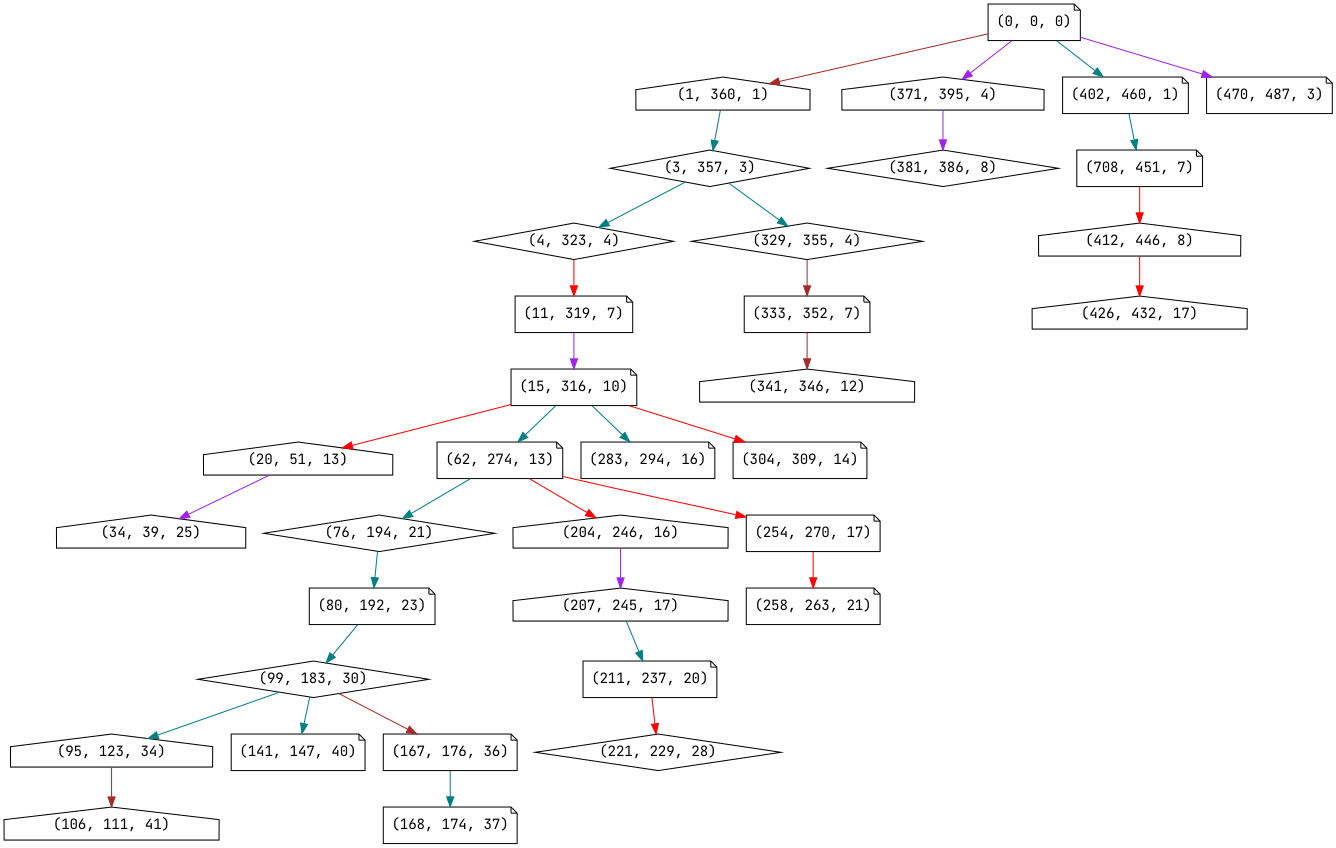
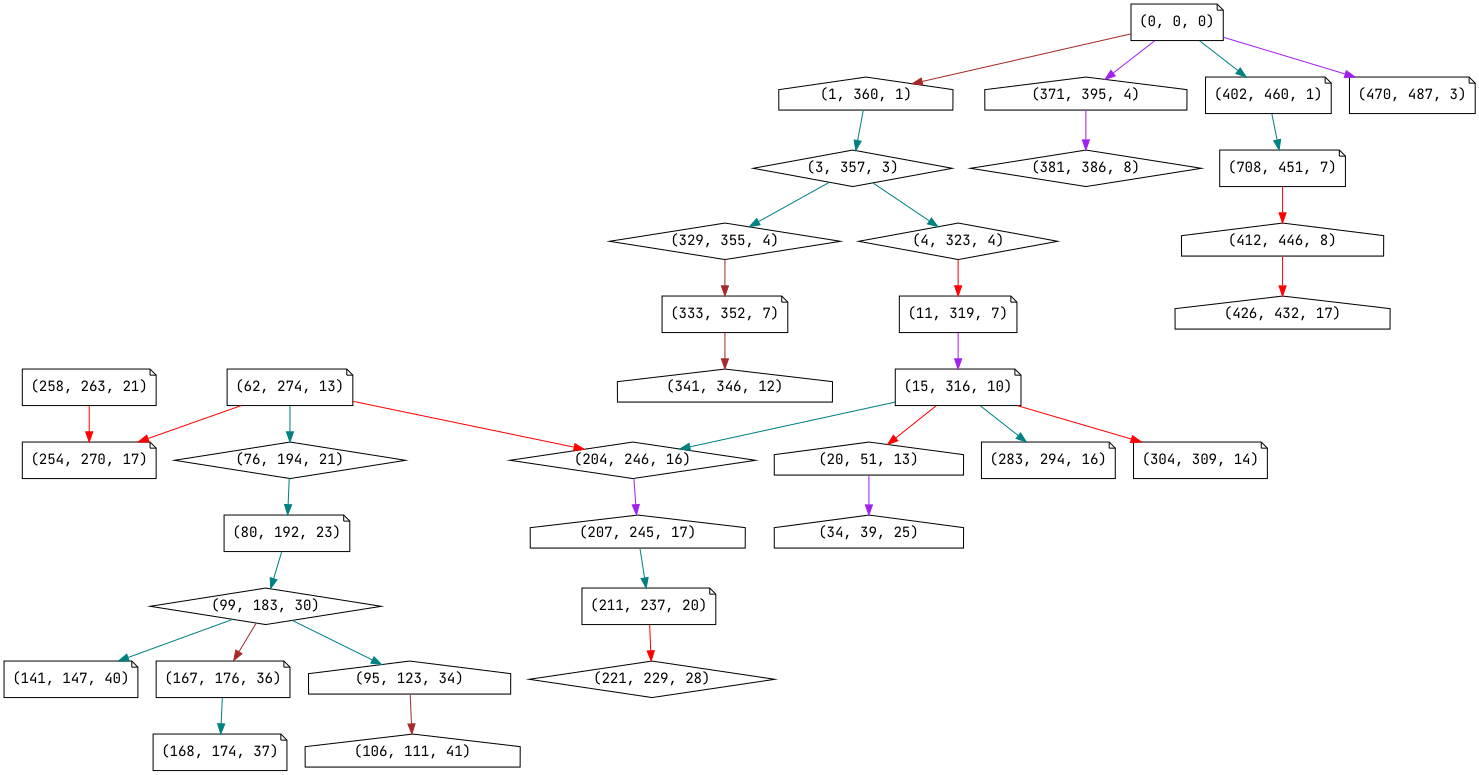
(540, 420) -> (792, 424)
(621, 533) -> (633, 460)
(813, 565) -> (89, 419)
